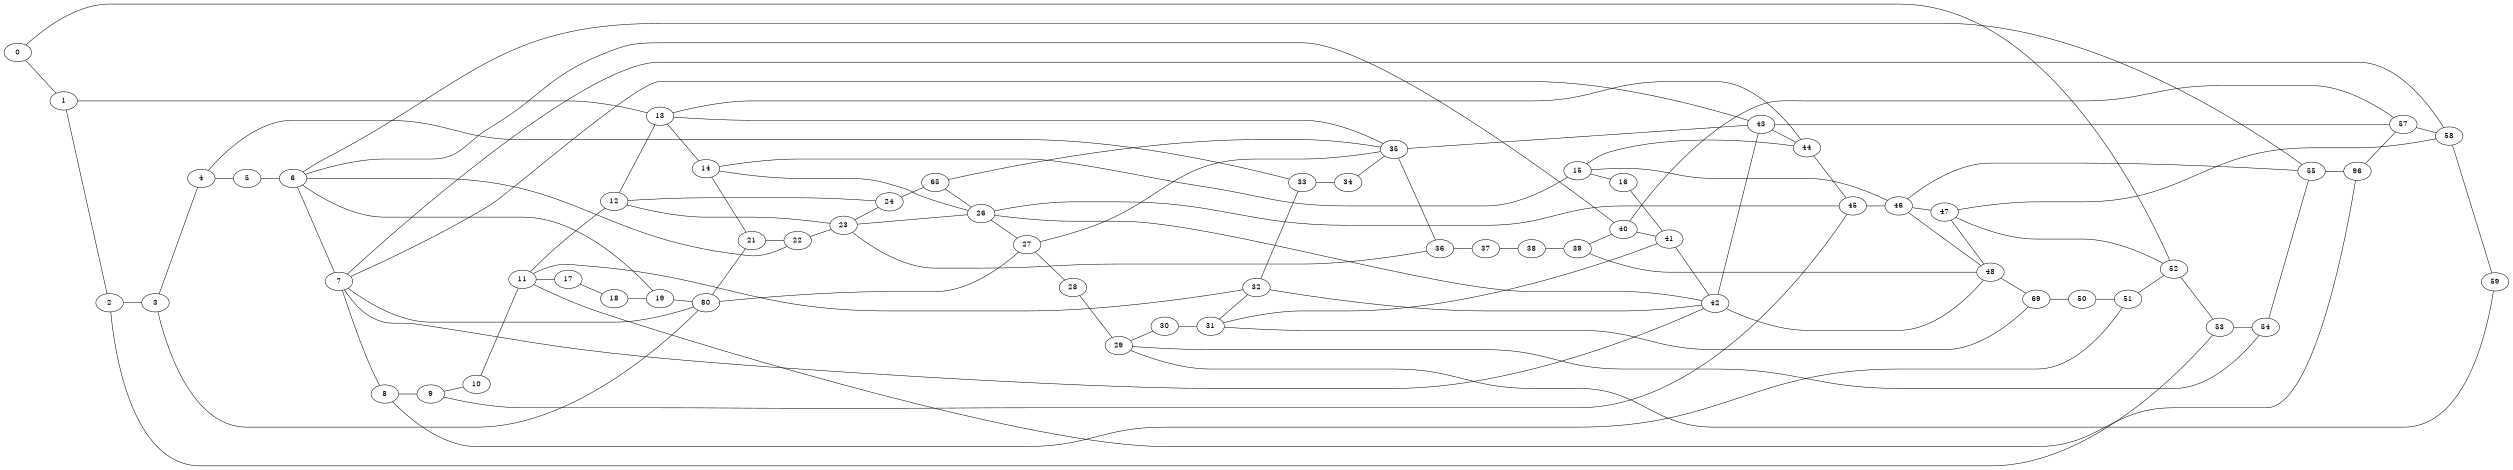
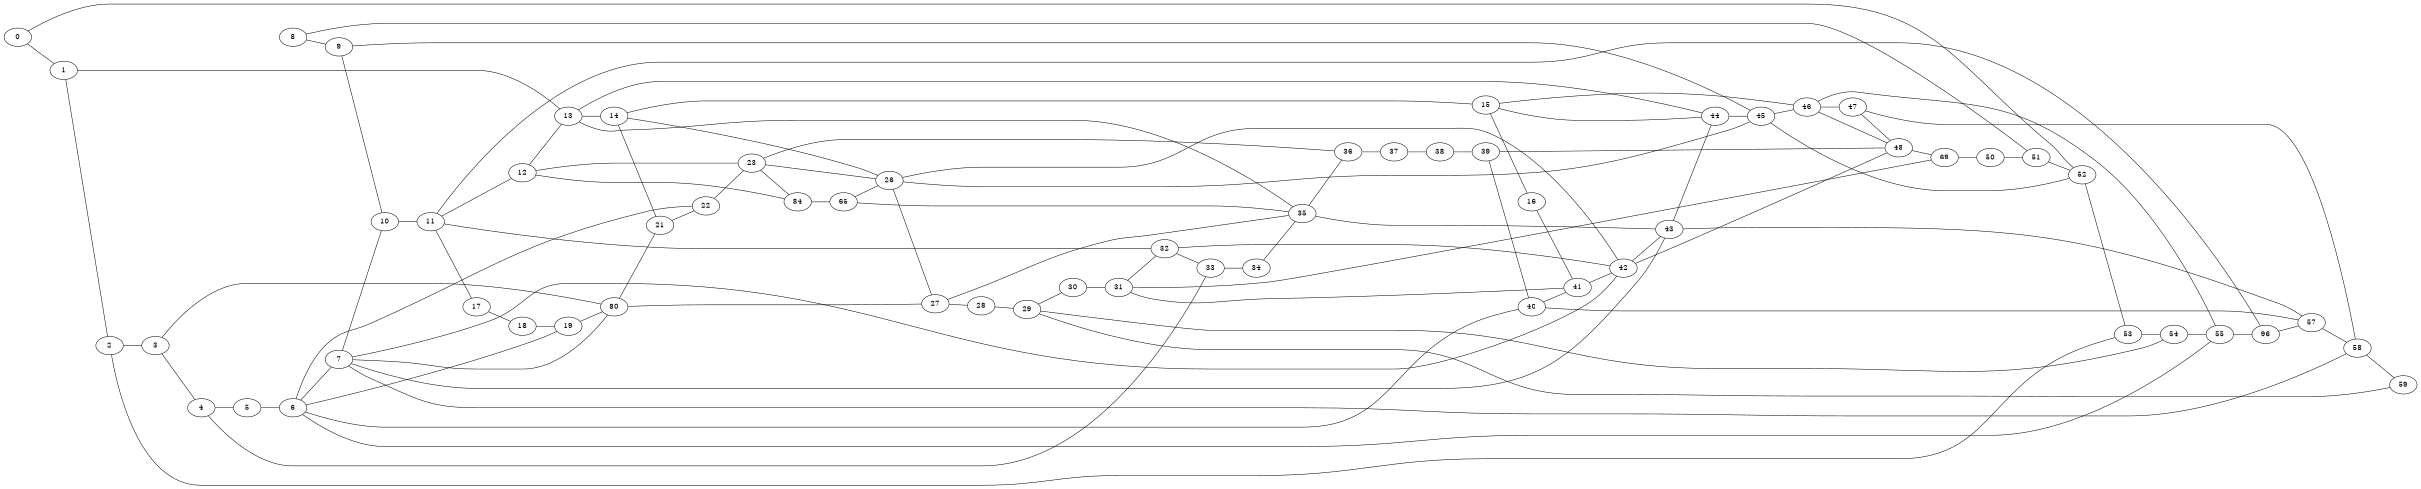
(889, 202) -> (798, 202)
(2060, 239) -> (1913, 188)
(359, 339) -> (362, 291)
